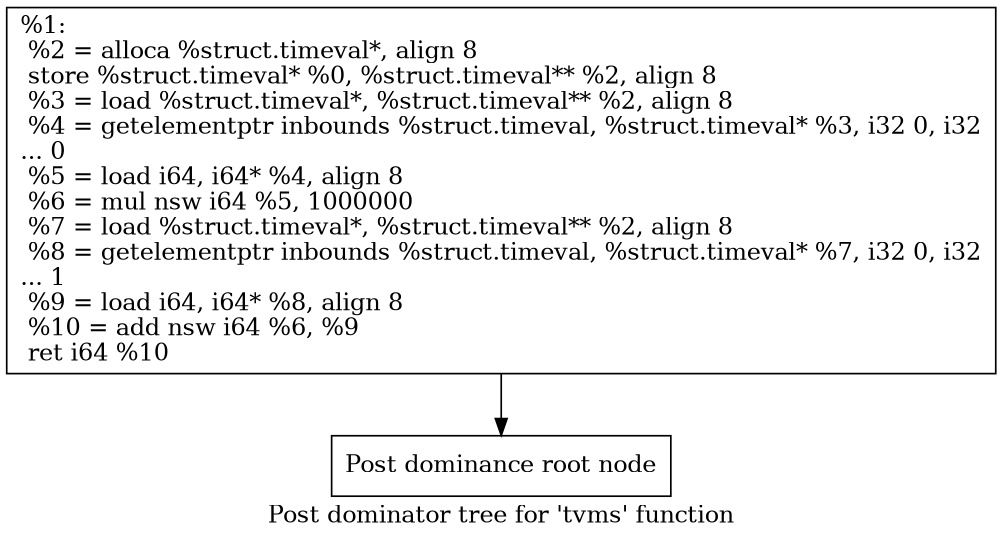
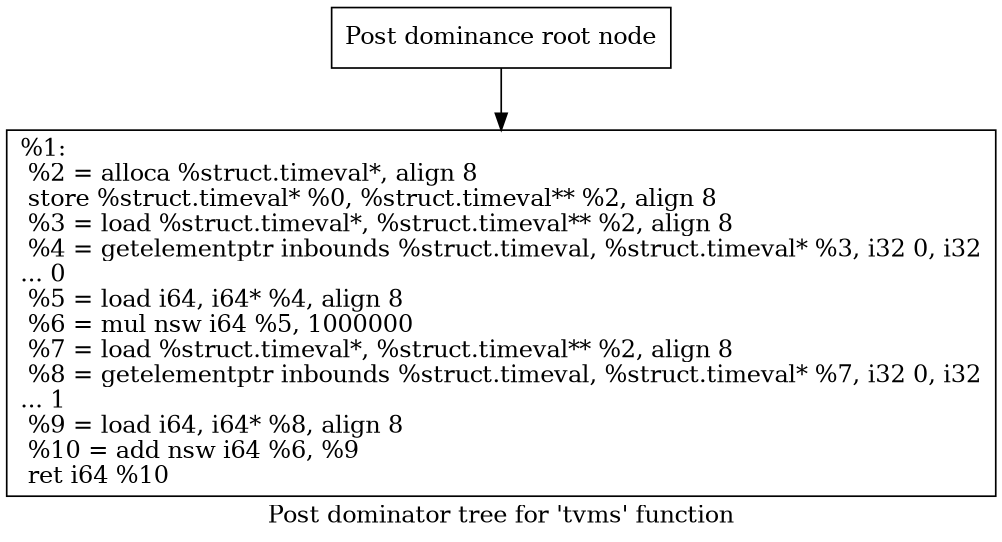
(501, 396) -> (501, 91)
